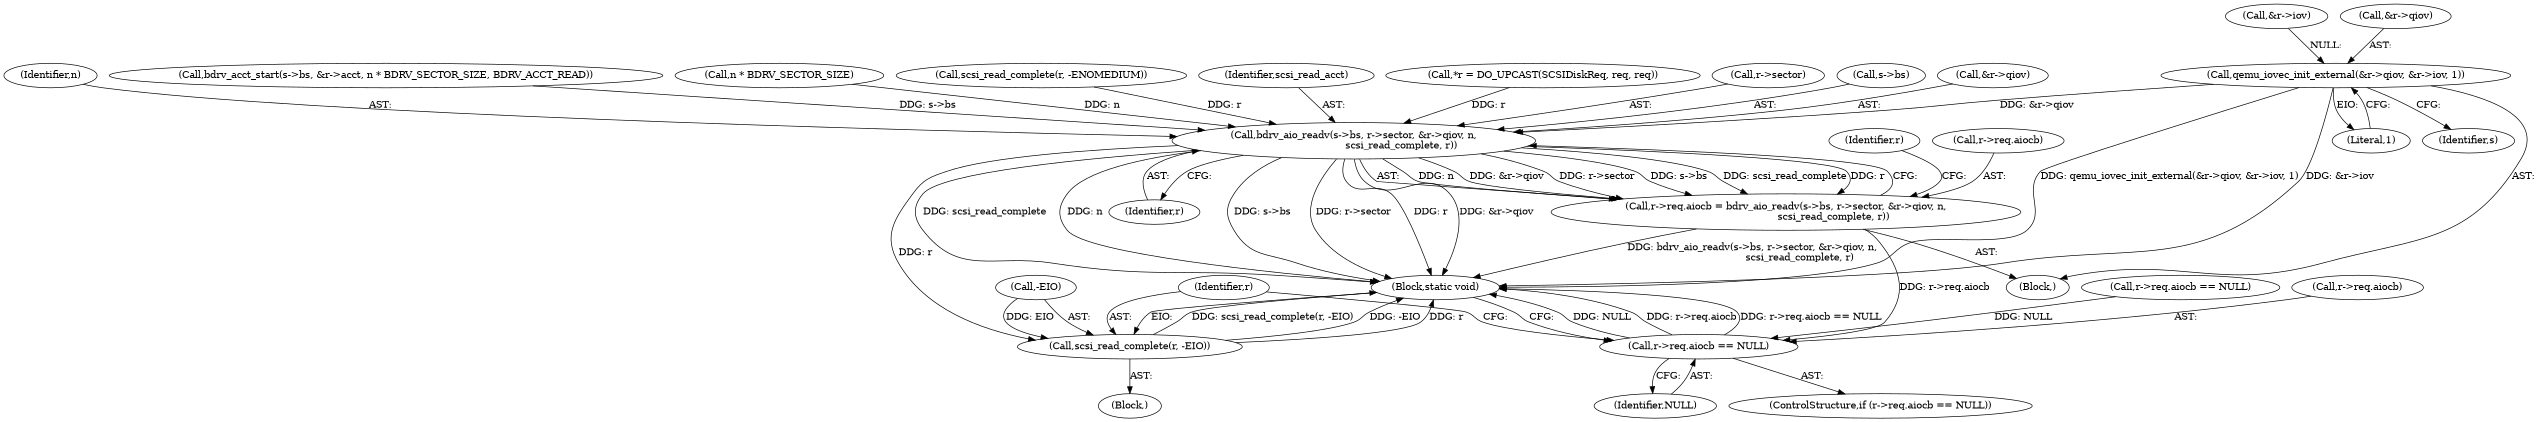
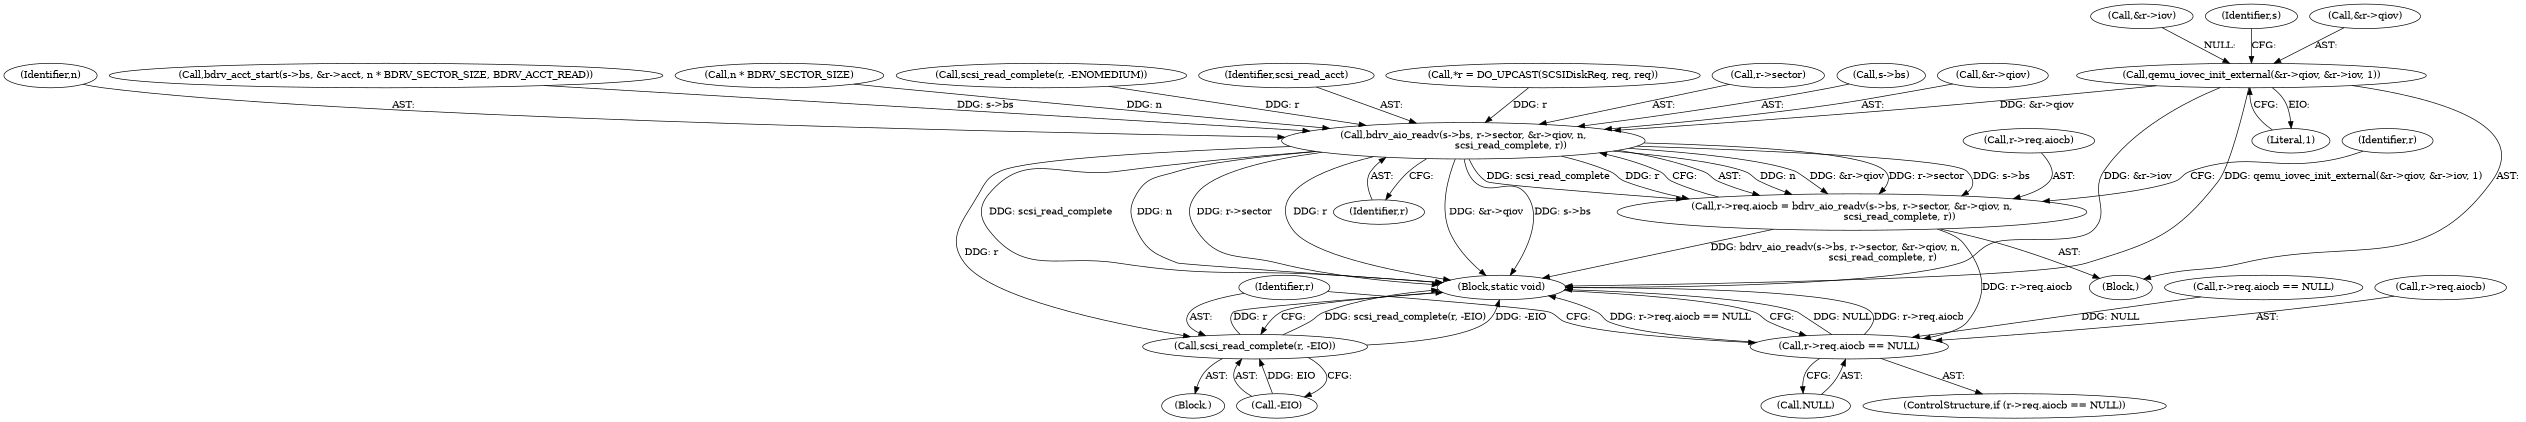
(2407, 105) -> (2251, 43)
(1164, 317) -> (1295, 317)
none -> (1326, 376)
(1655, 406) -> (1806, 406)
